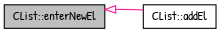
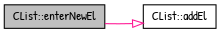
(130, 9) -> (119, 24)
